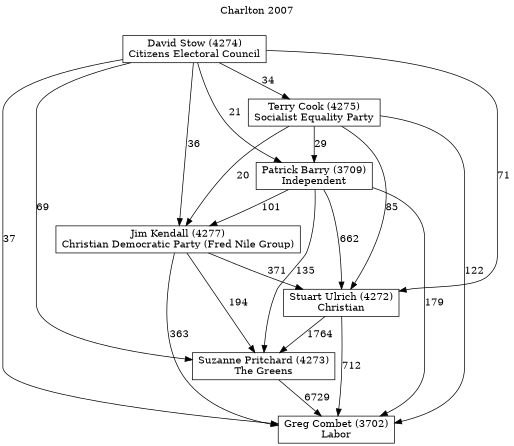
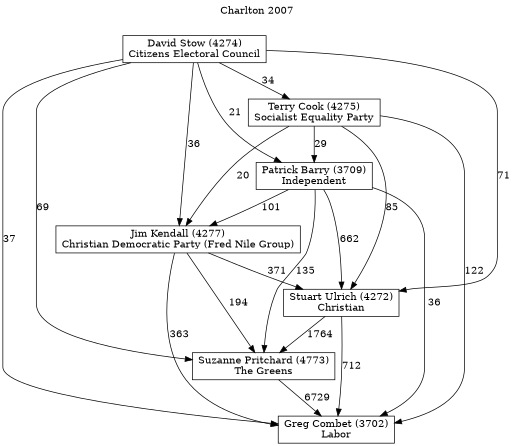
(435, 303) -> (435, 303)
(264, 366) -> (264, 366)
